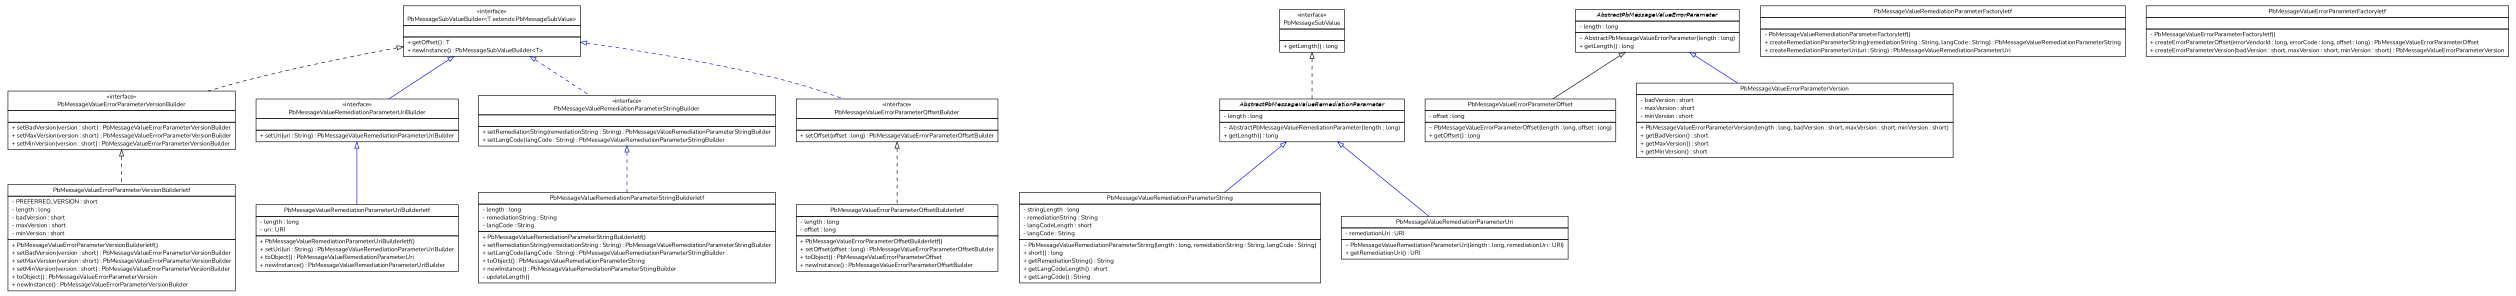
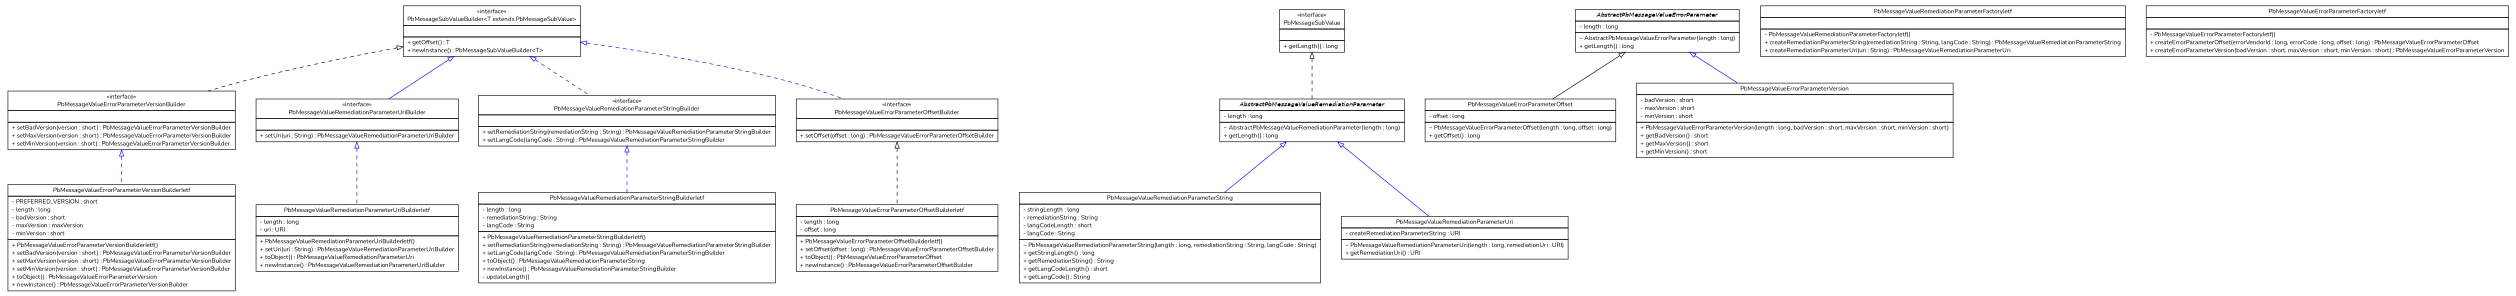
(122, 170) -> (122, 170)
(357, 176) -> (357, 176)
(39, 226) -> (48, 226)
(1375, 233) -> (1403, 233)
(1043, 253) -> (1059, 253)
